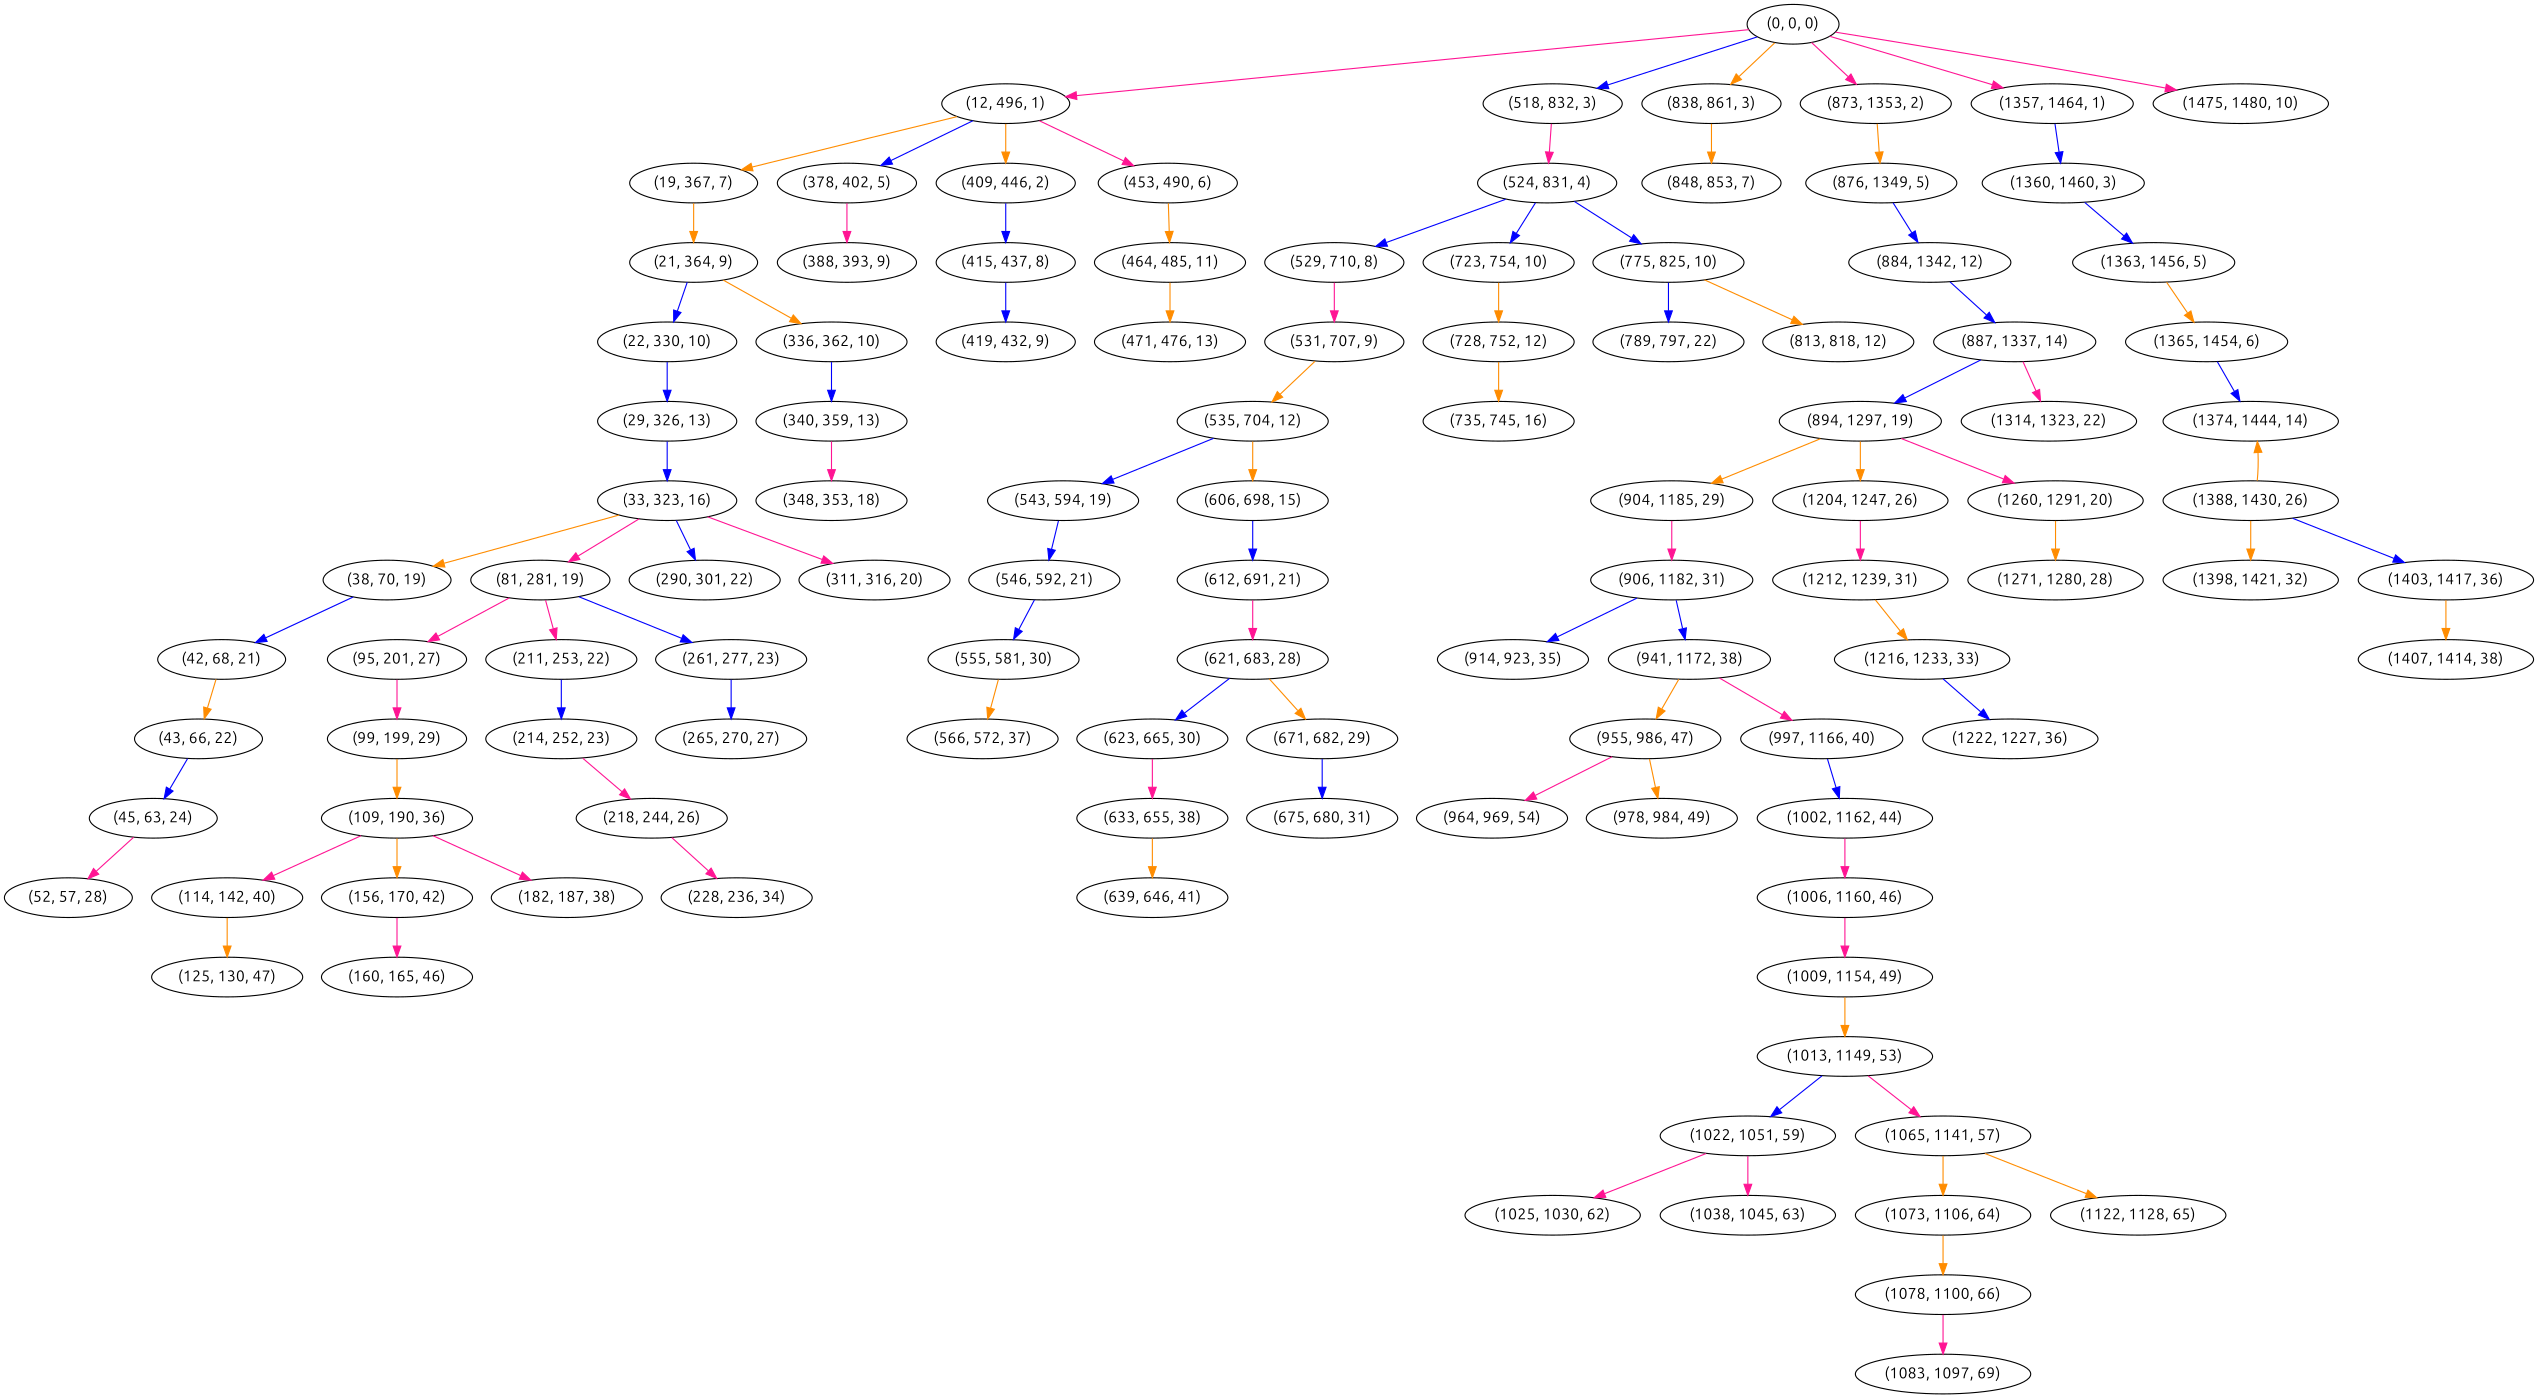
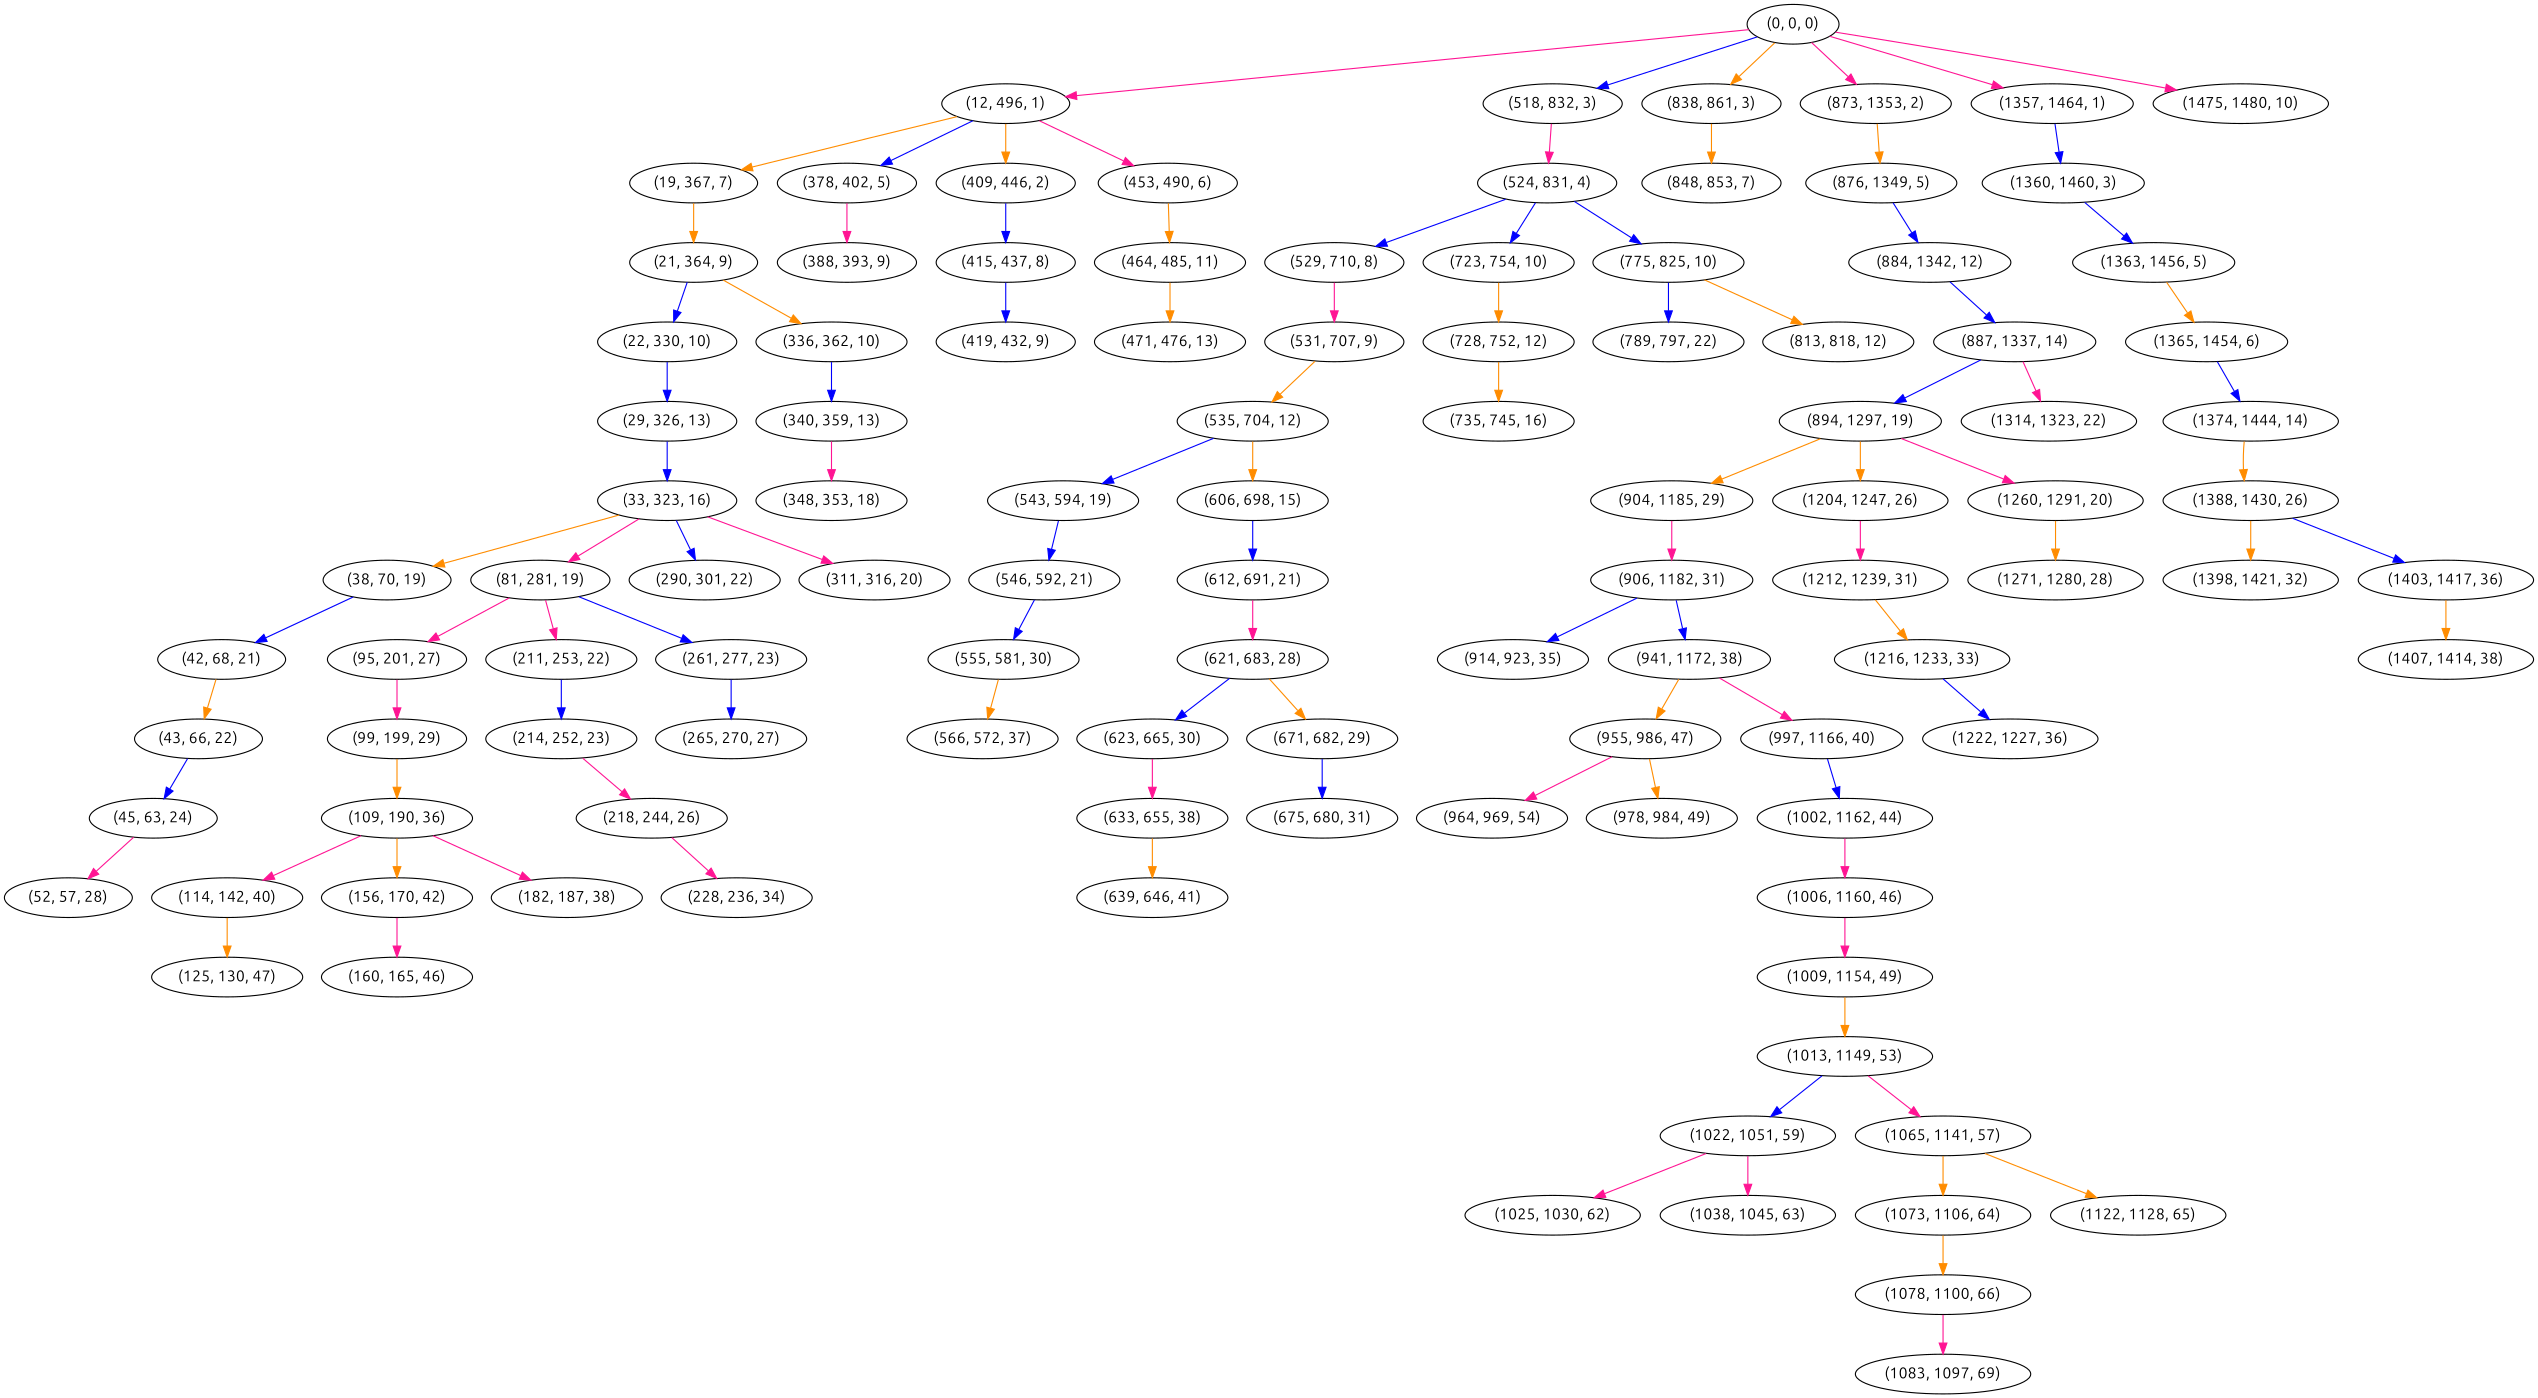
(2258, 467) -> (2243, 456)
